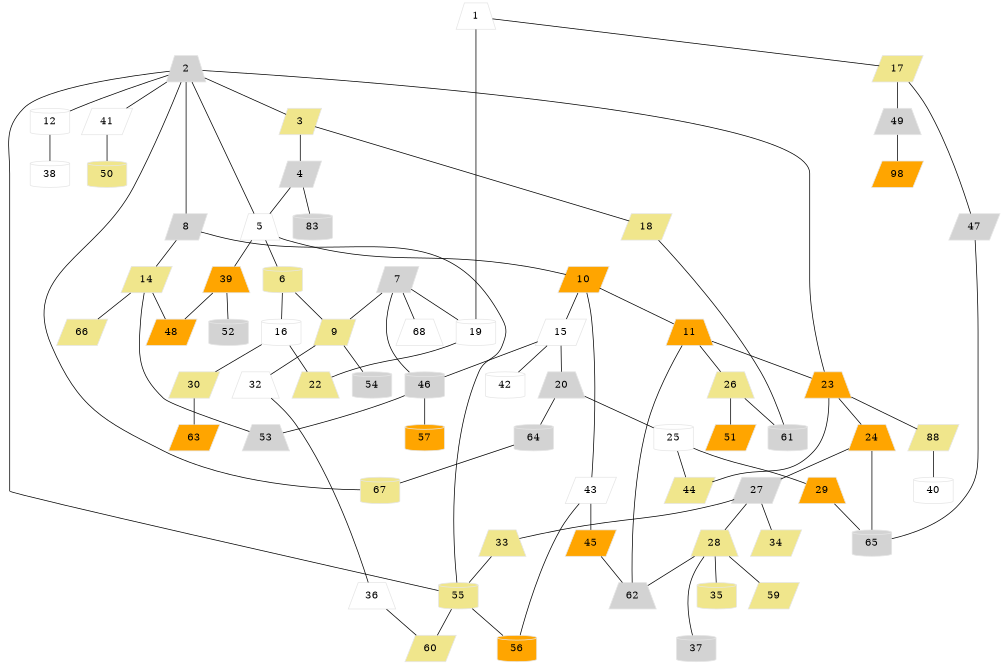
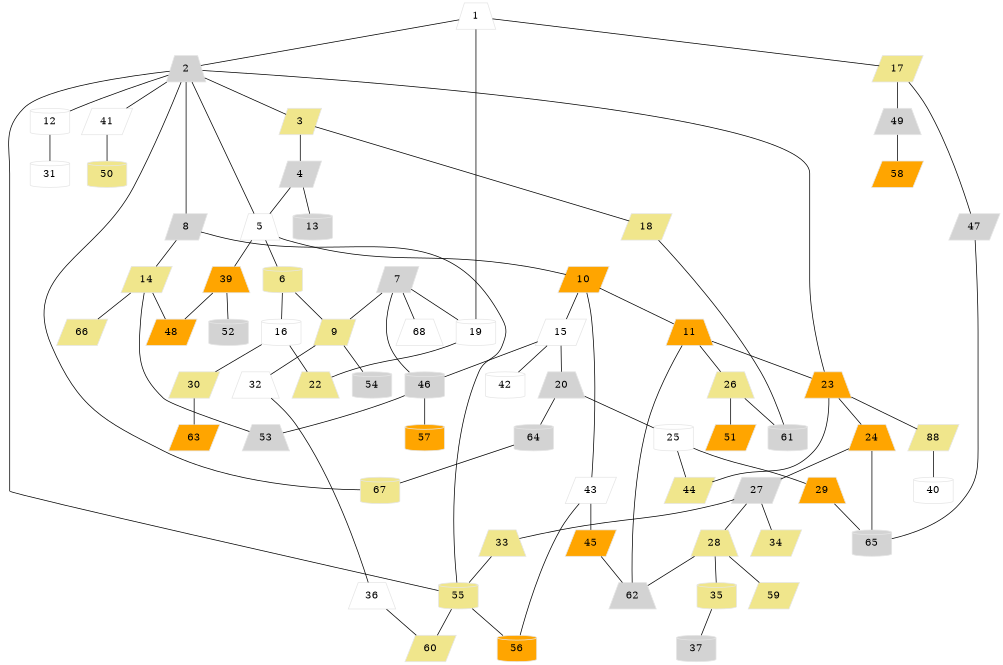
none -> (330, 43)
(50, 174) -> (50, 174)
(898, 174) -> (898, 174)
(313, 227) -> (313, 227)
(688, 594) -> (706, 622)
